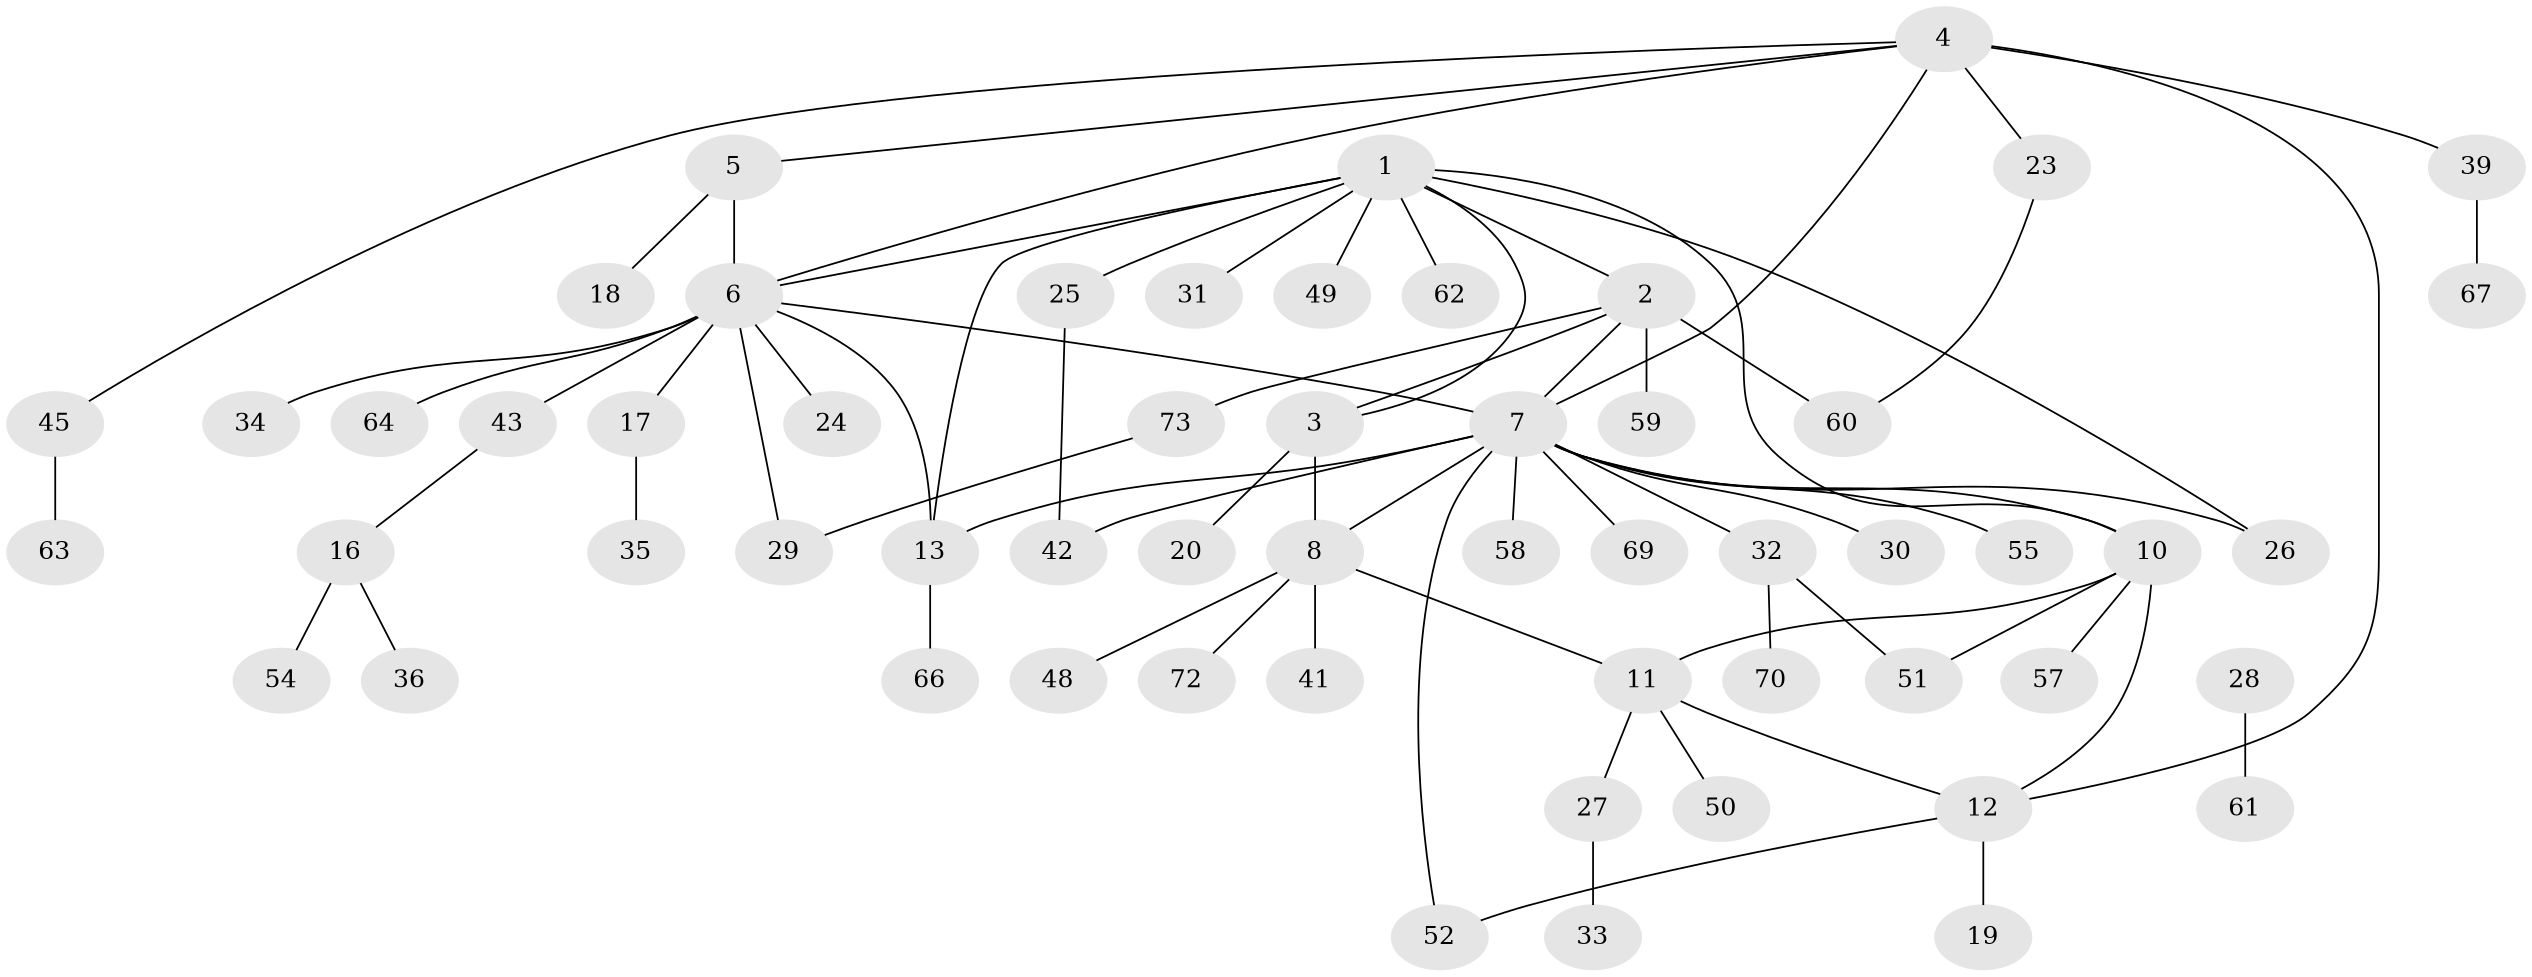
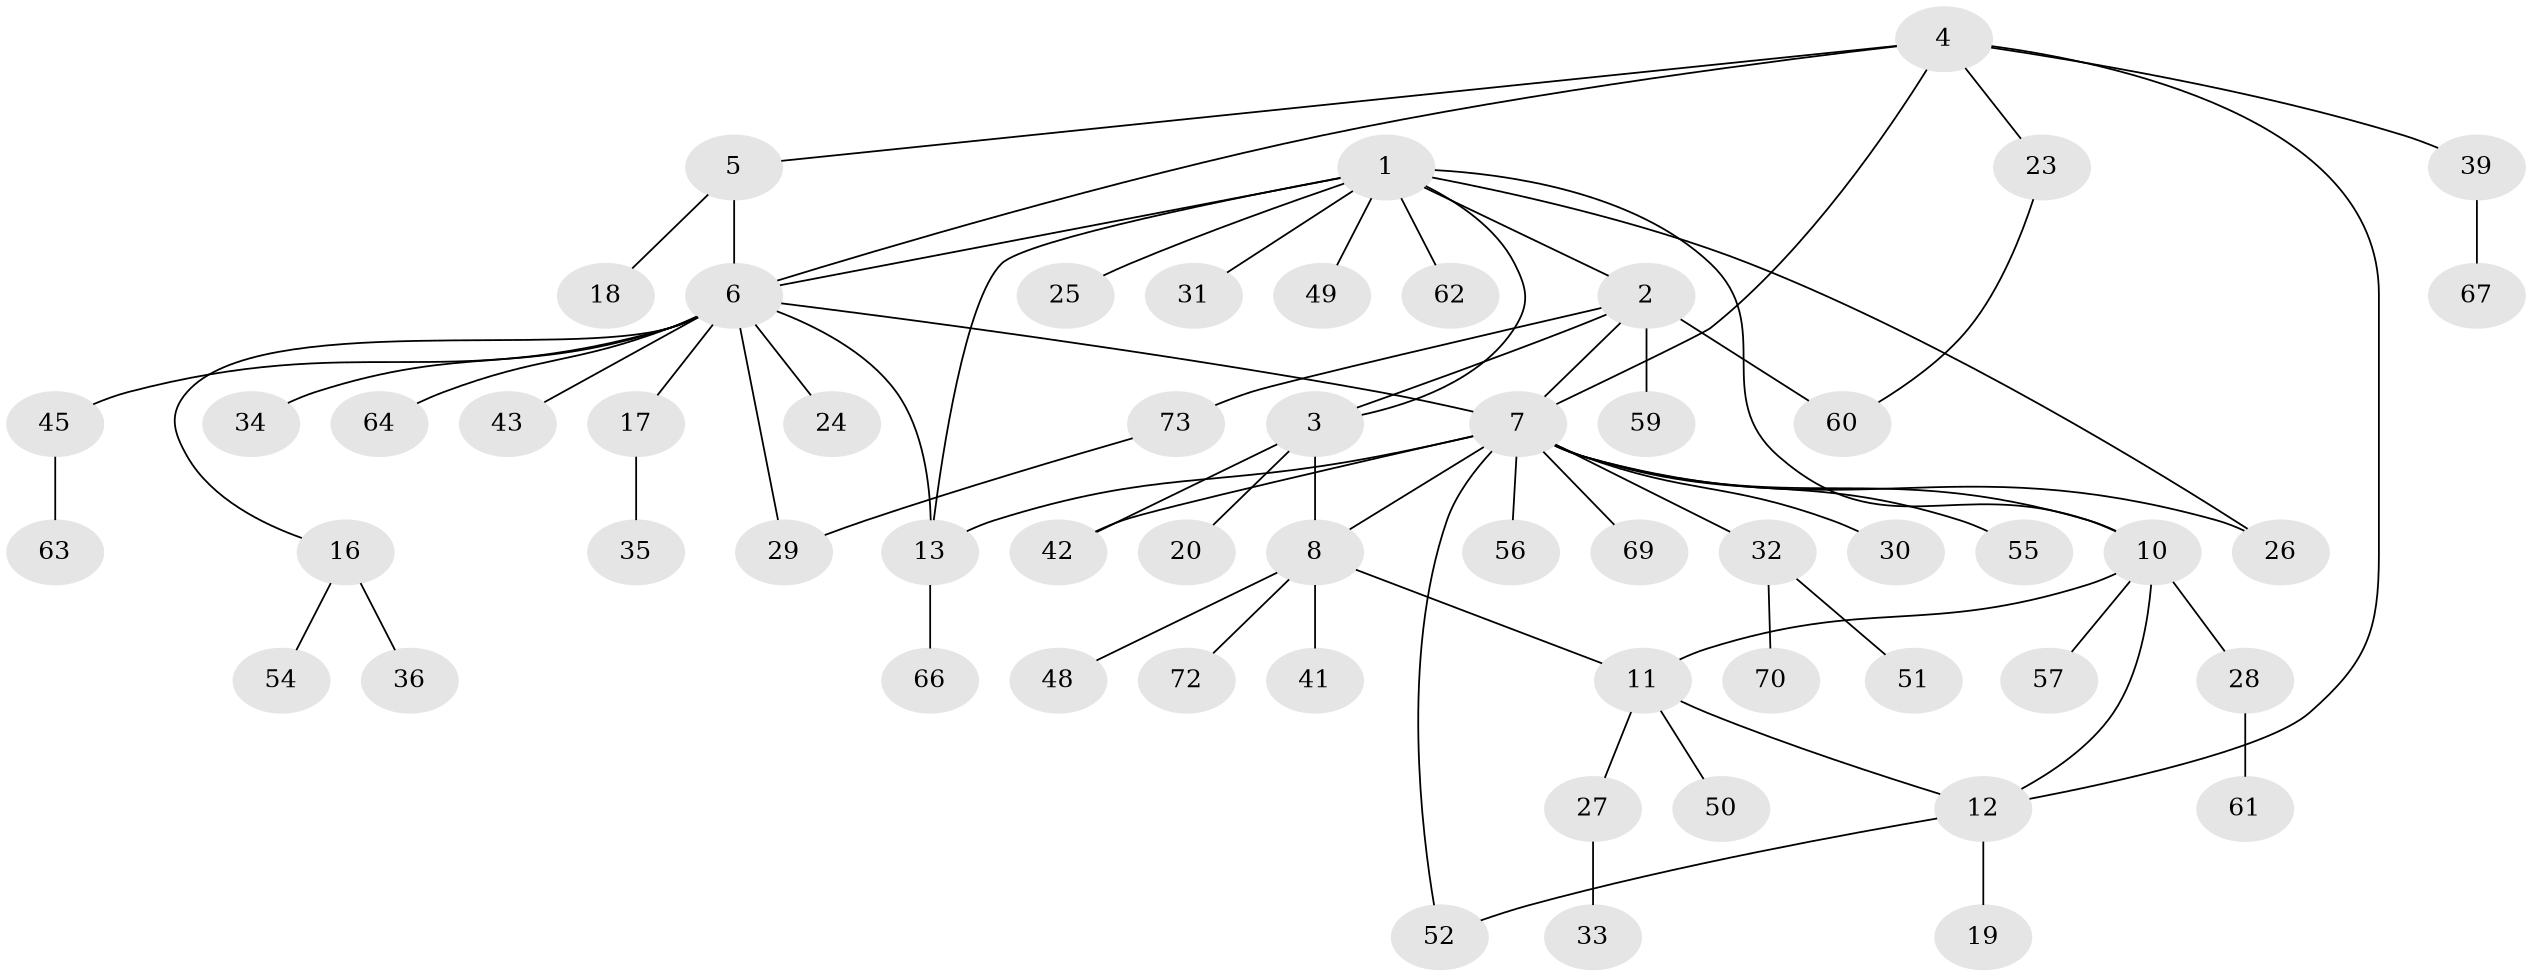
(962, 93) -> (380, 362)
(1062, 424) -> (1173, 495)
(427, 488) -> (332, 345)
(1511, 552) -> (1511, 552)
(2033, 616) -> (2199, 617)
